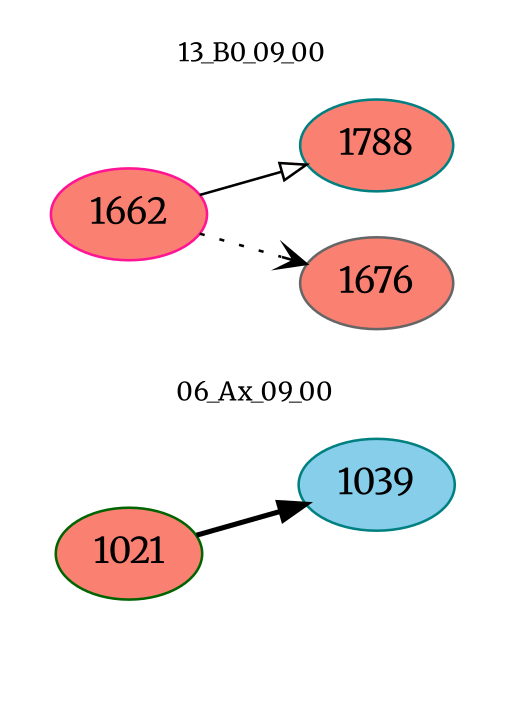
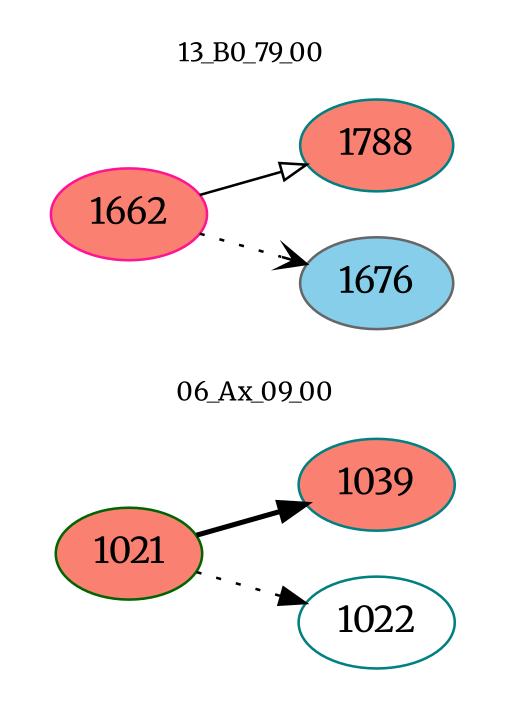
(252, 55) -> (252, 55)
(377, 283) -> (377, 283)
(377, 485) -> (377, 485)
none -> (377, 623)
